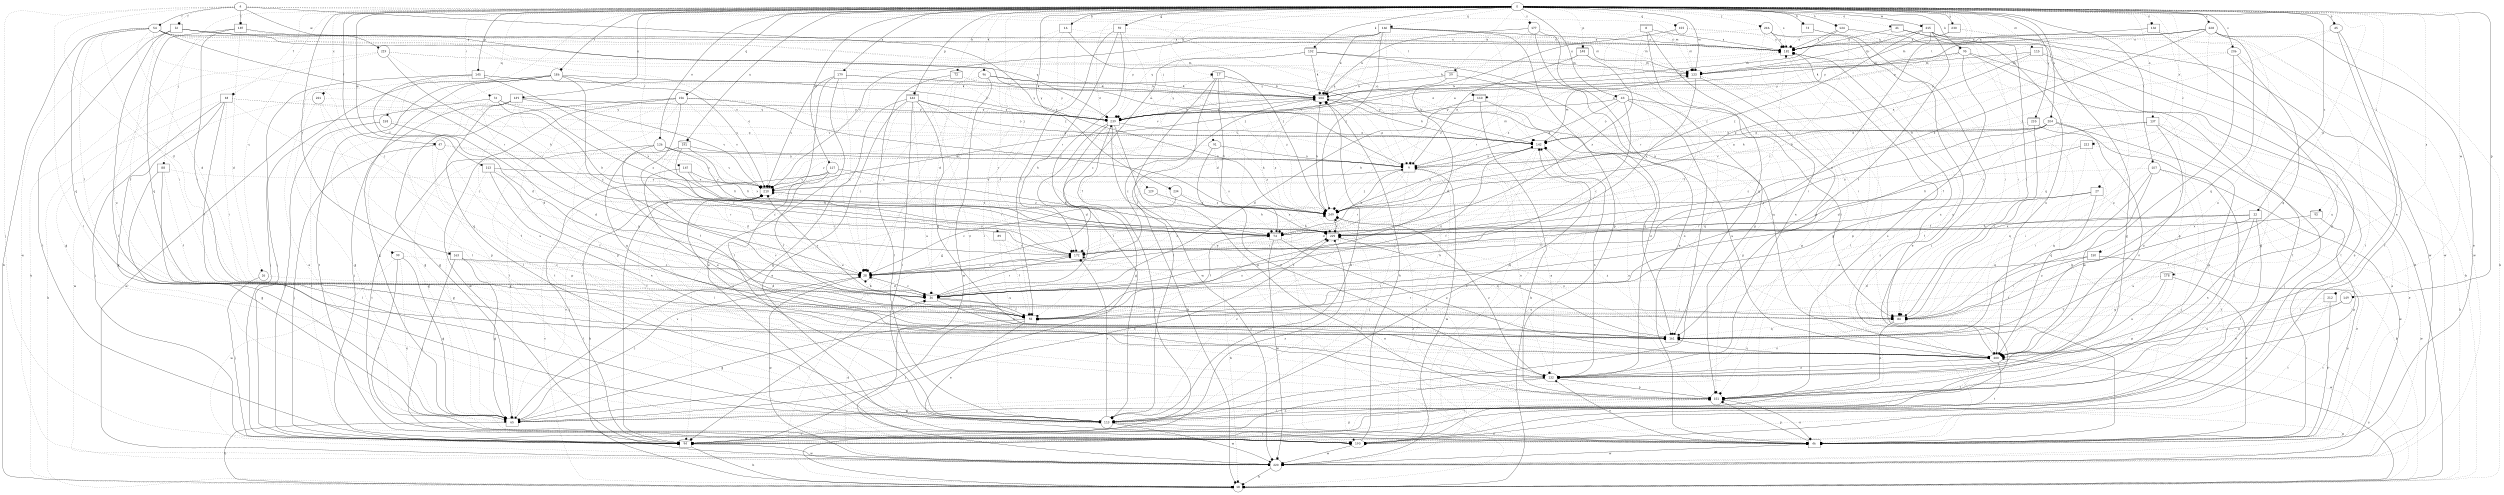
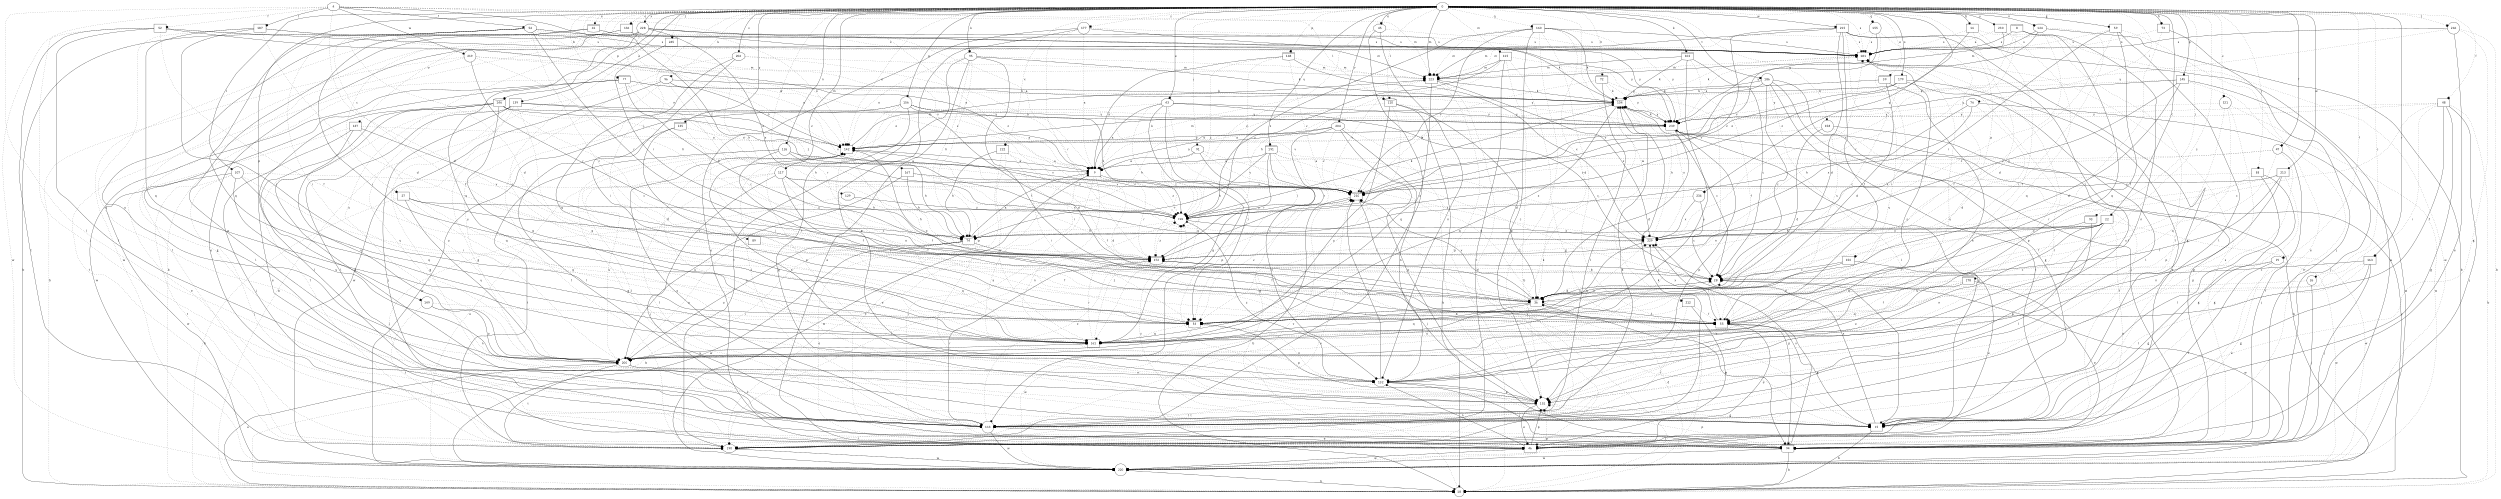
none -> (671, 42)
